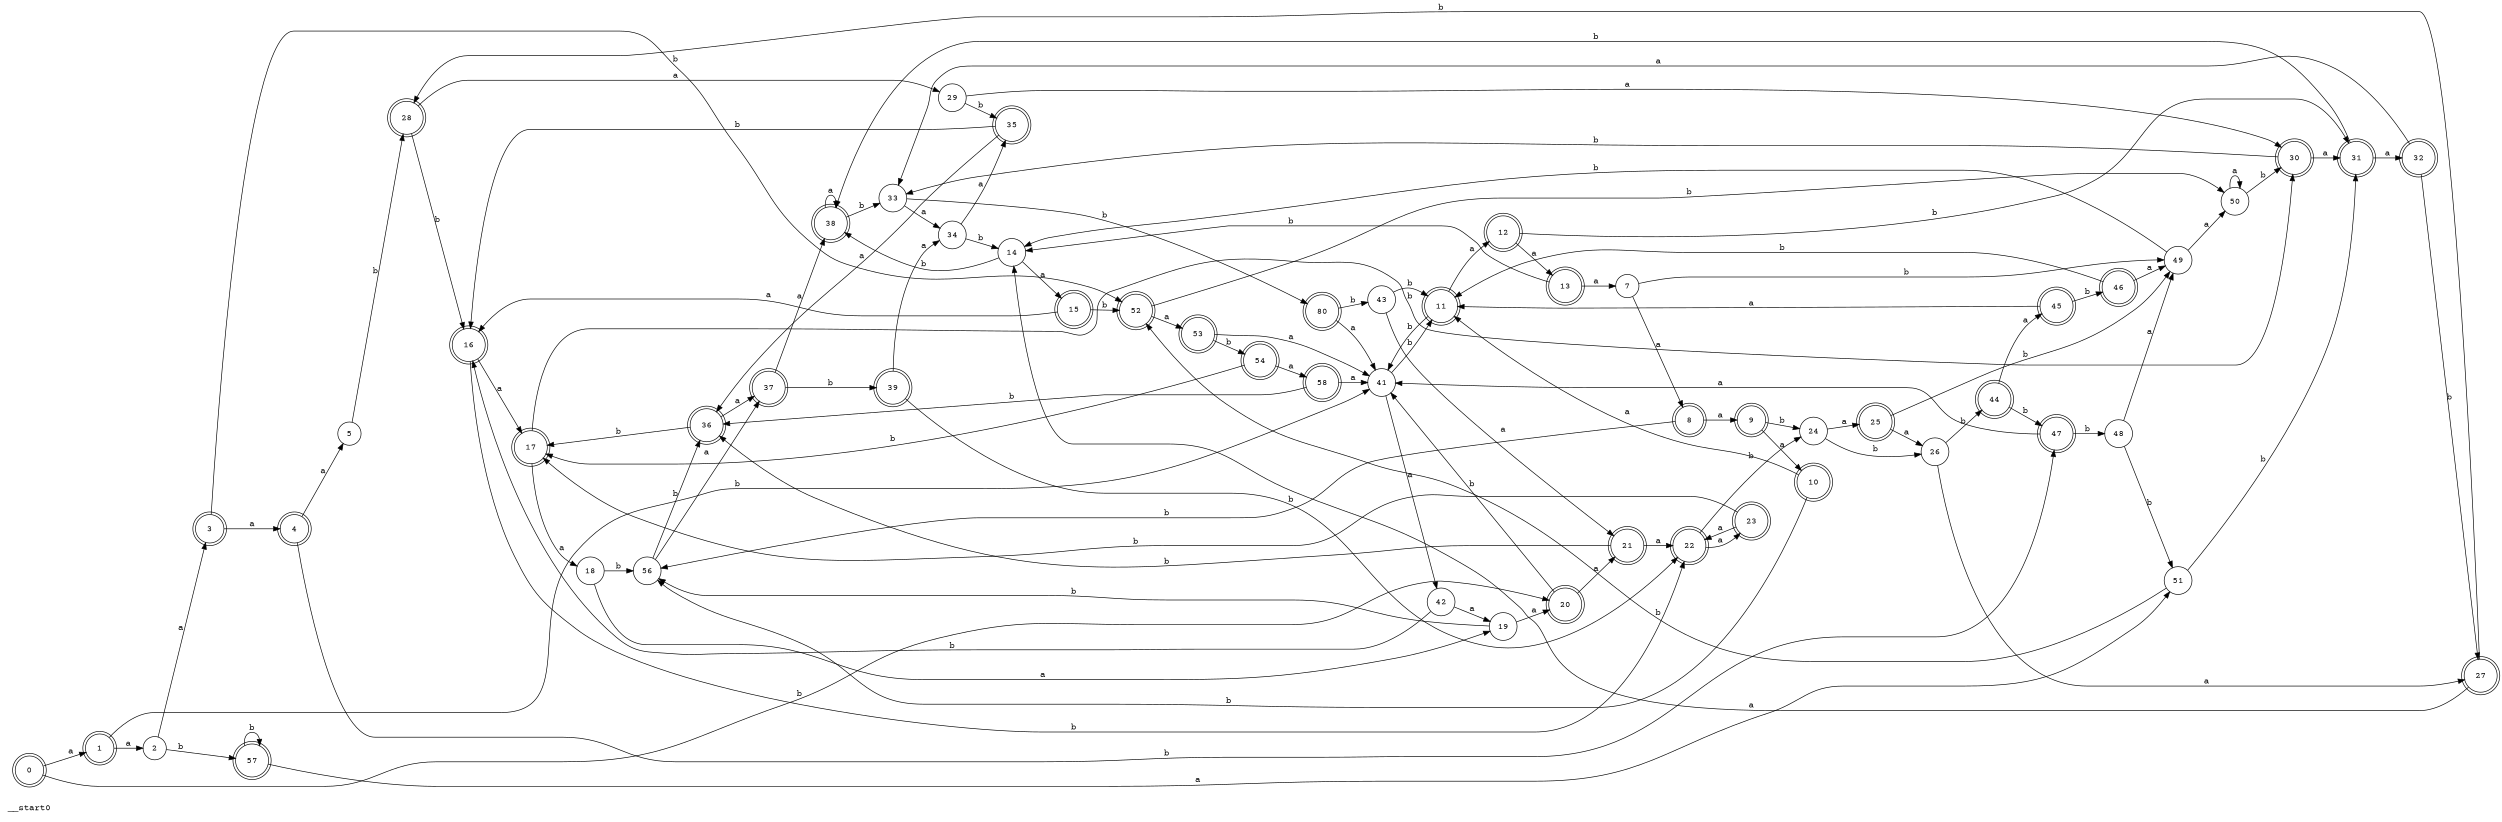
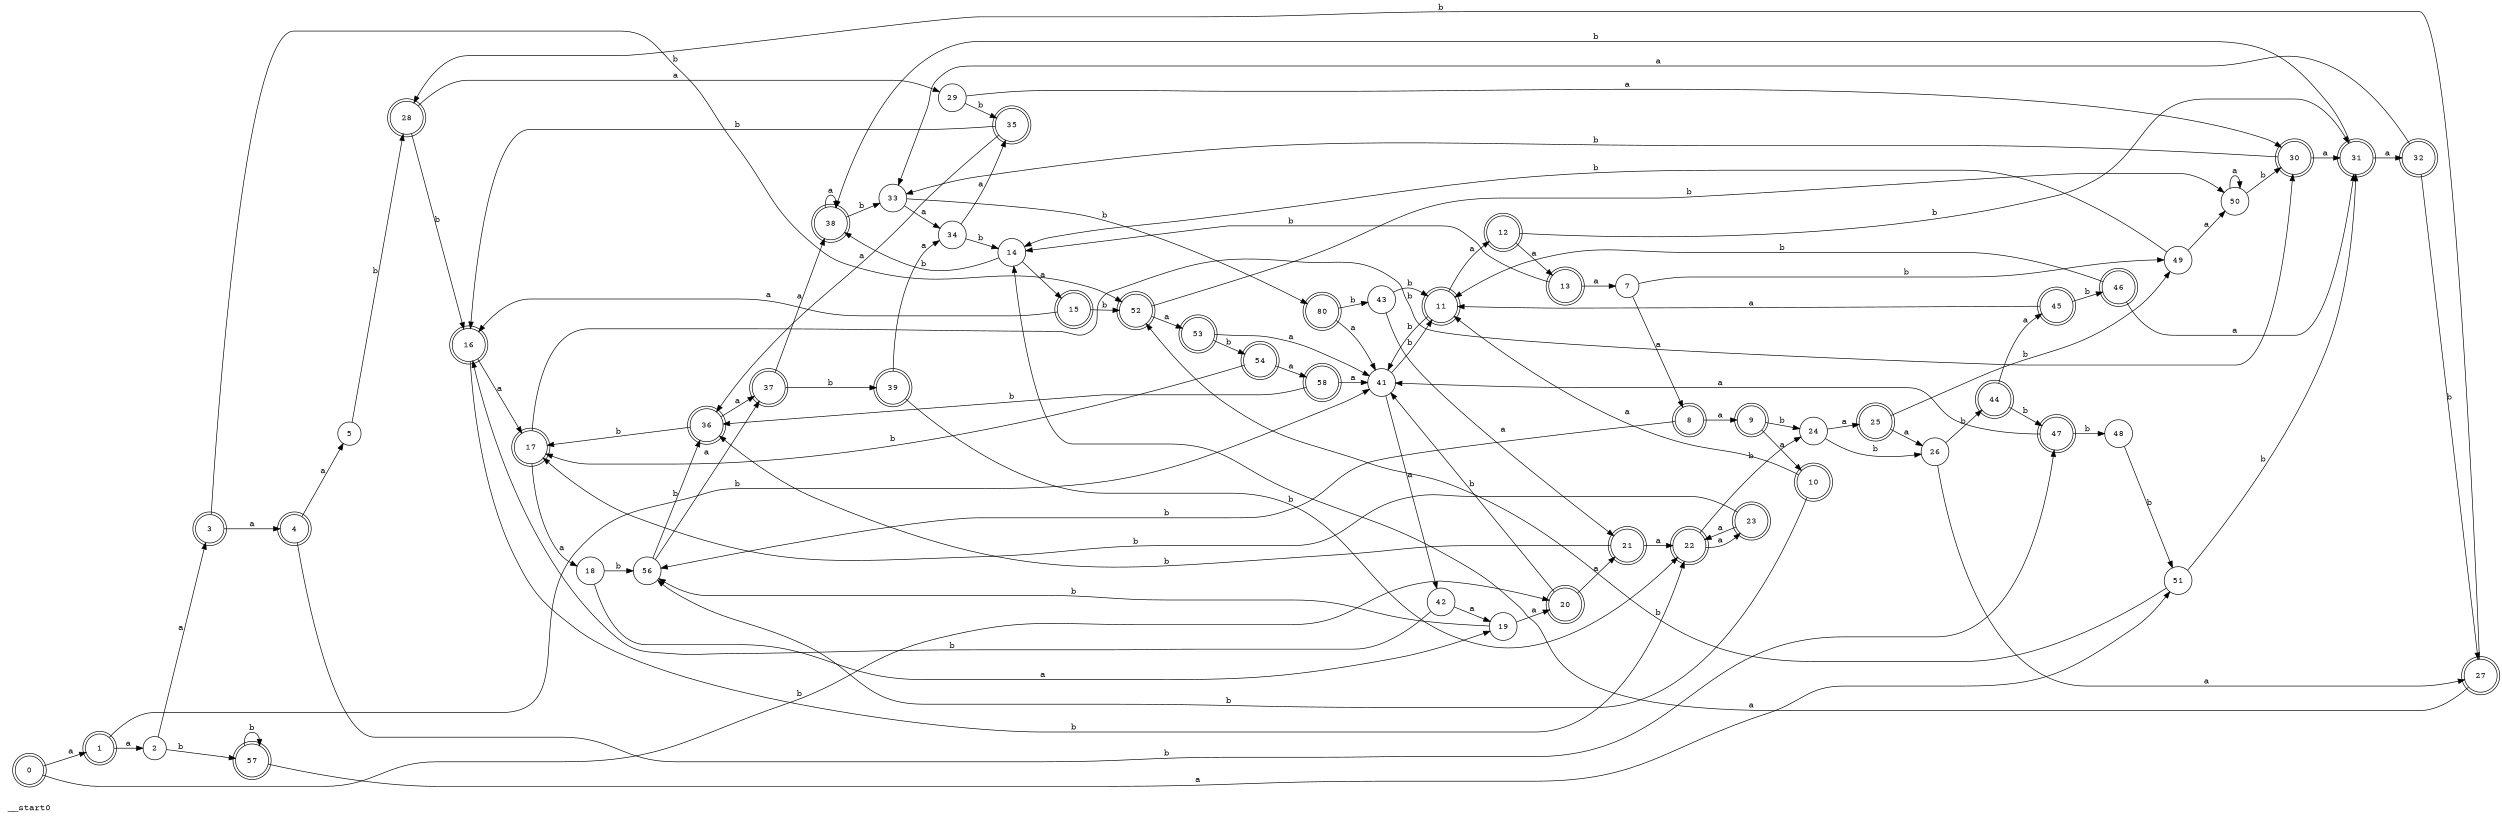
(2147, 275) -> (2289, 335)
(2147, 350) -> none
